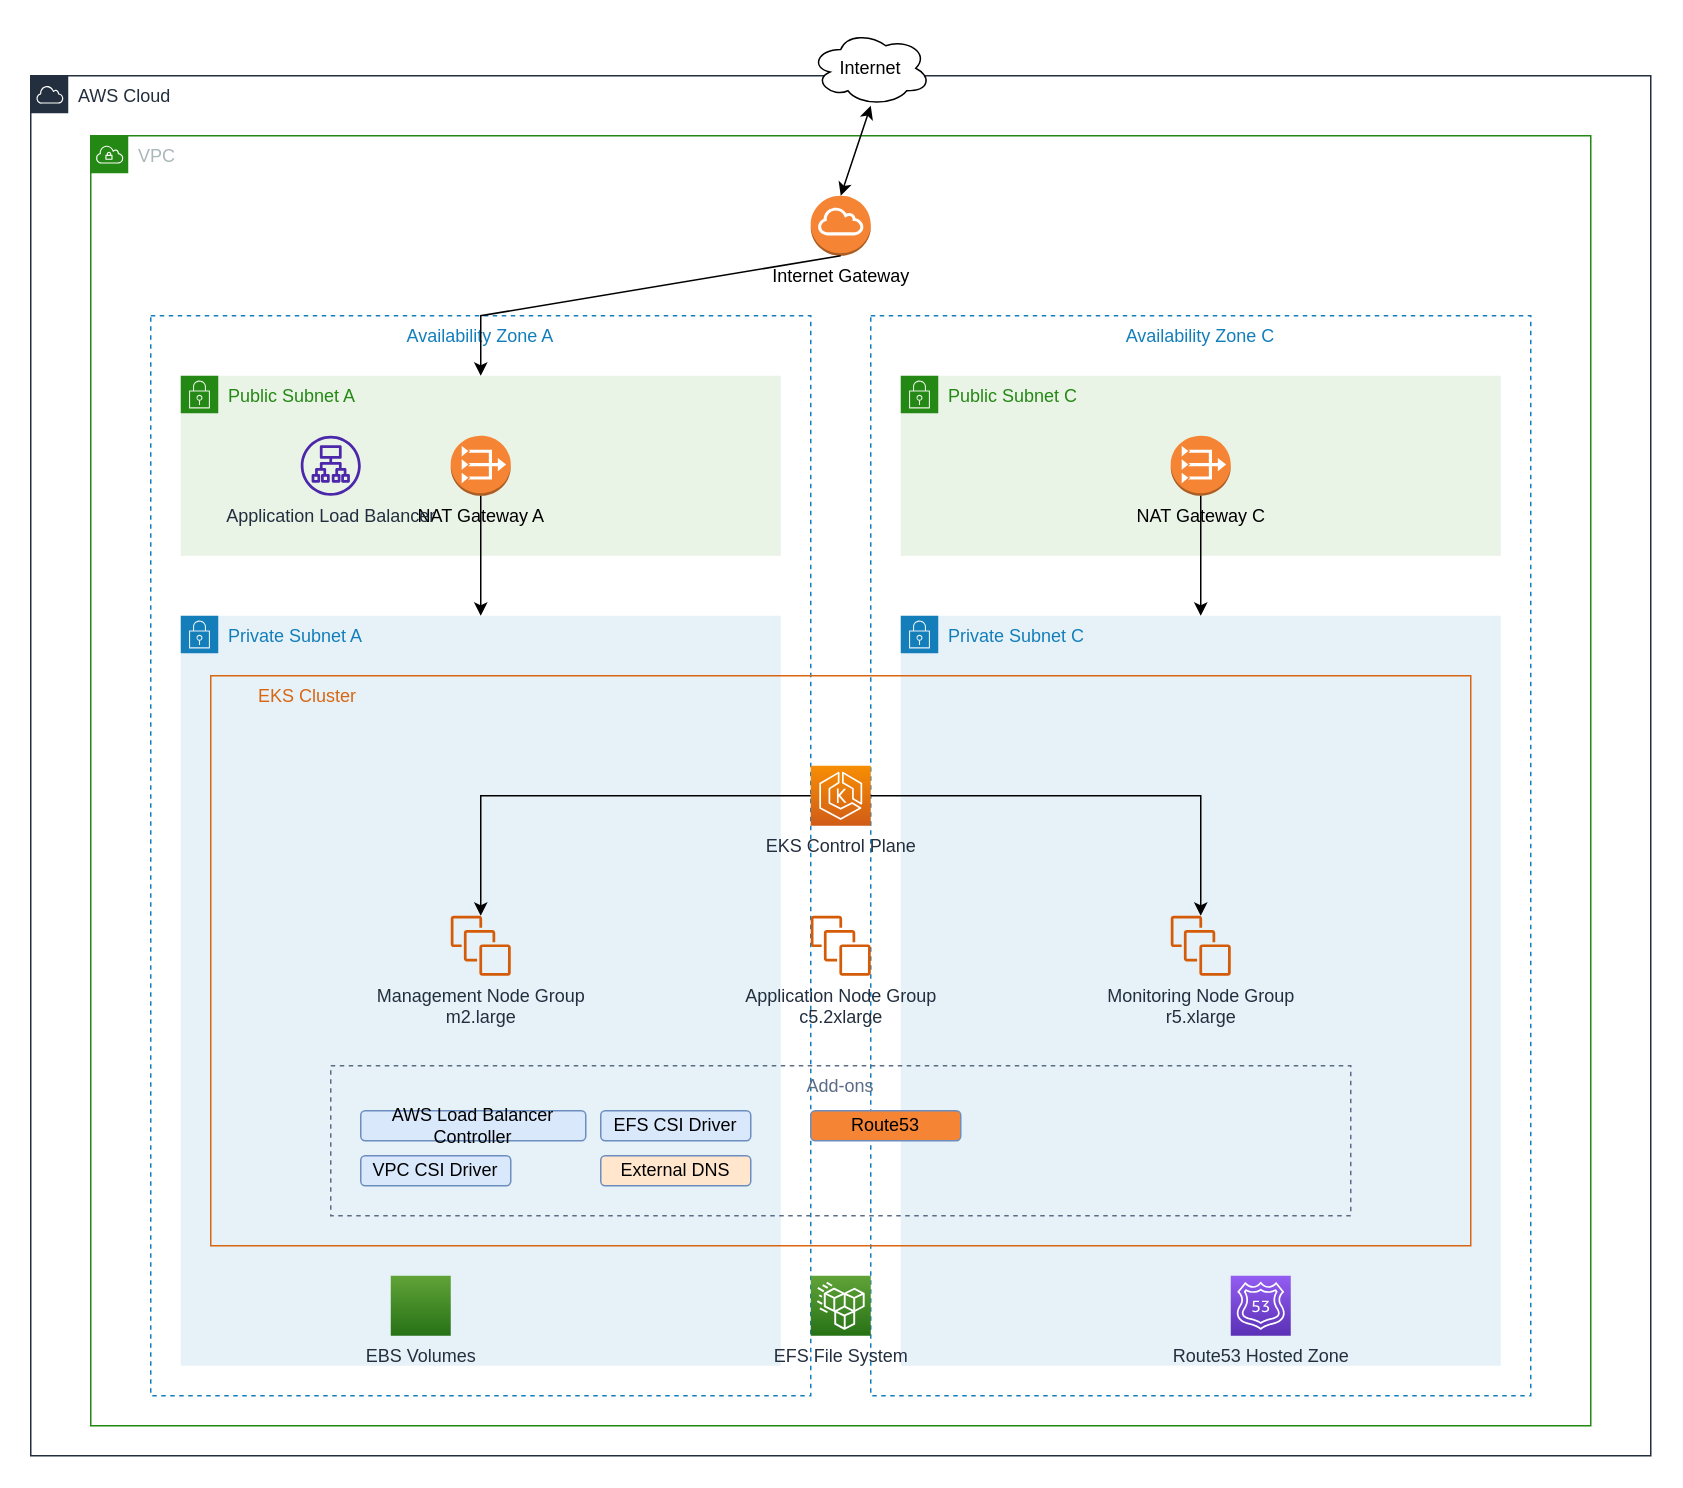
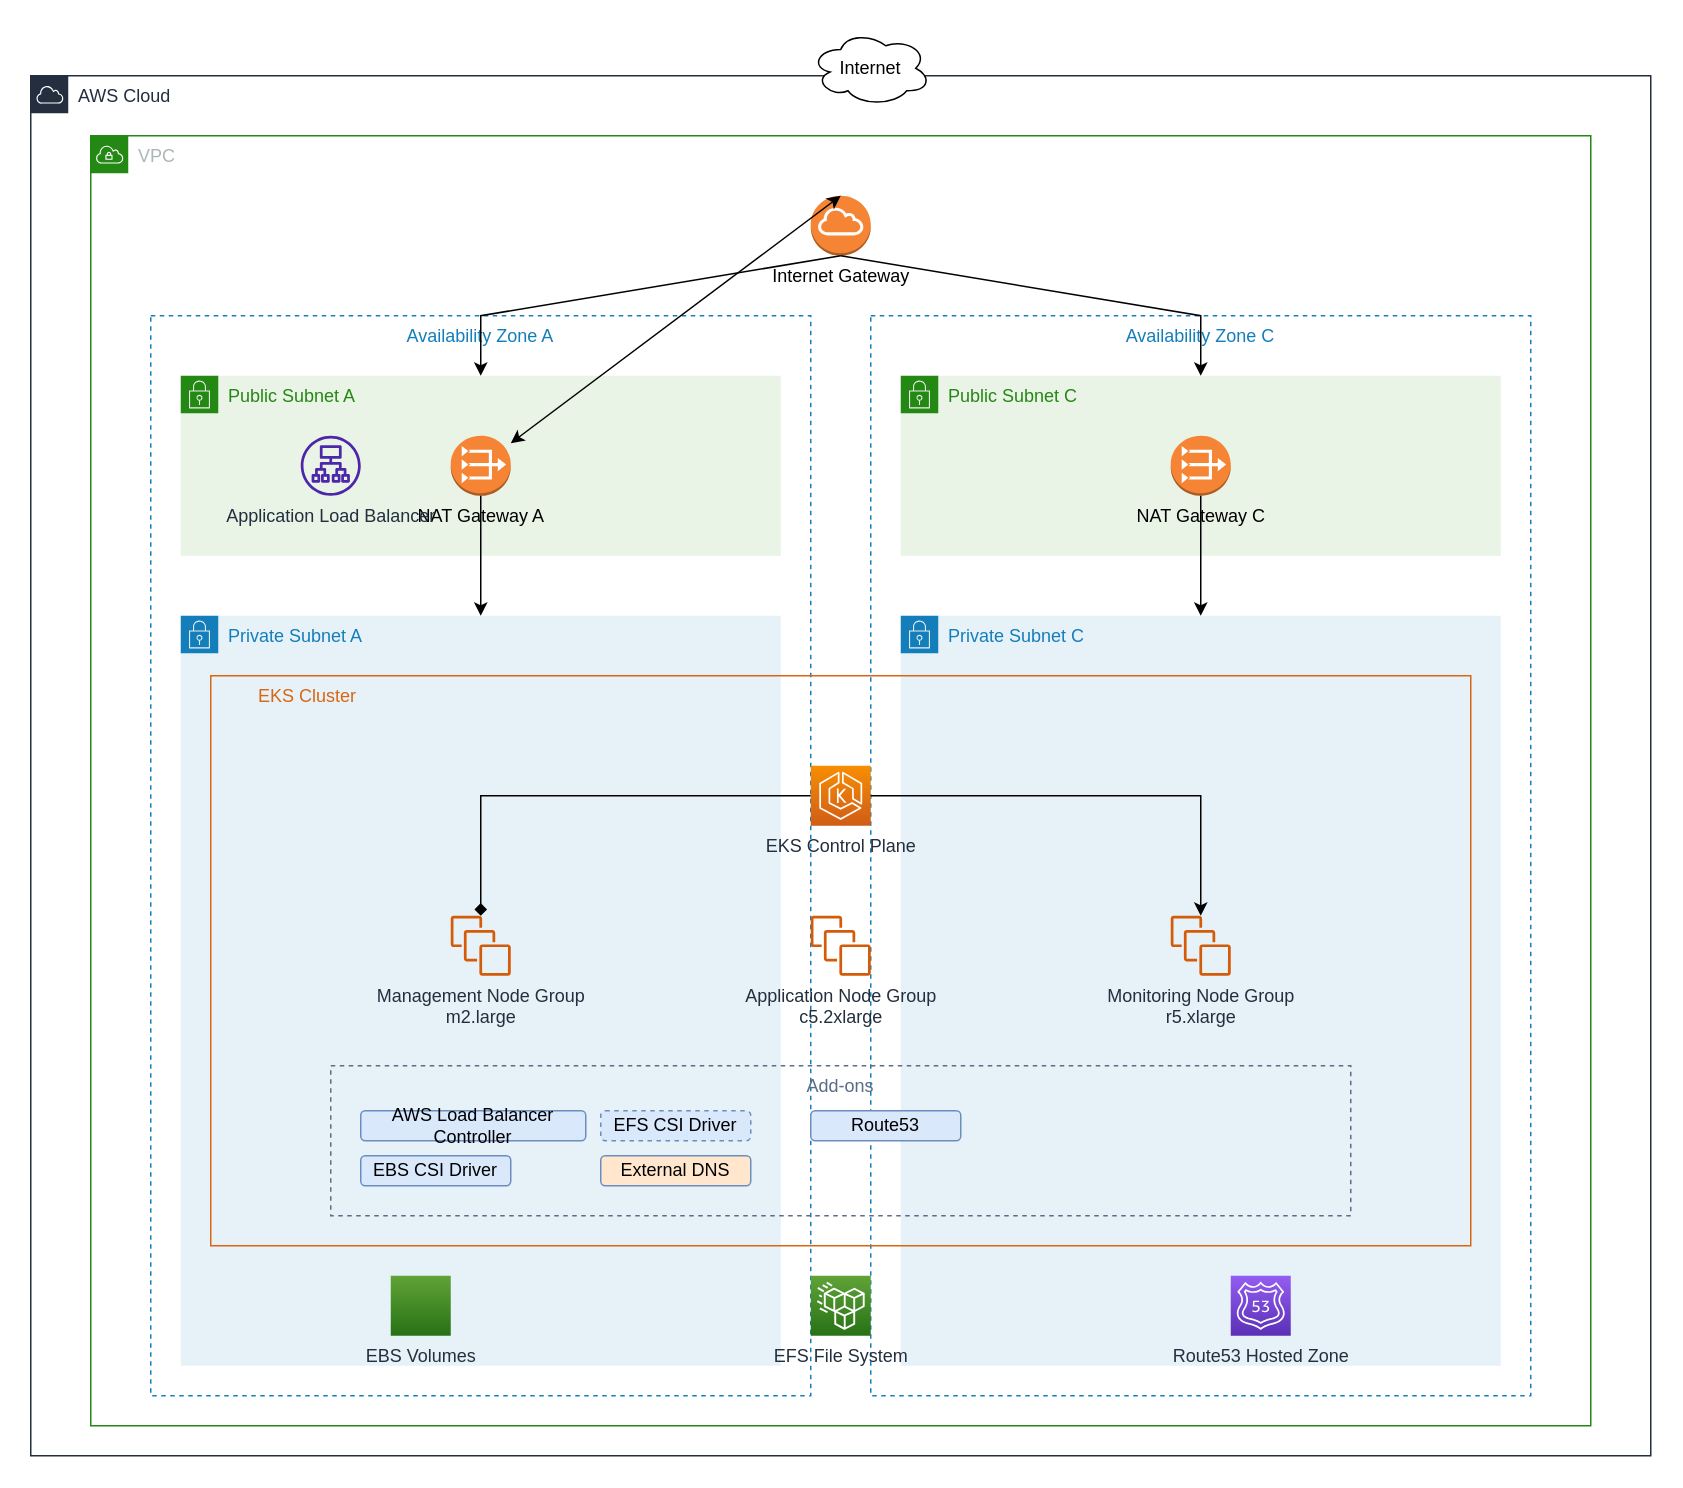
(856, 151) -> (676, 319)
none -> (1045, 290)
(481, 904) -> (481, 903)
(676, 1126) -> (676, 1126)
(886, 1126) -> (886, 1126)
(436, 1171) -> (436, 1171)
